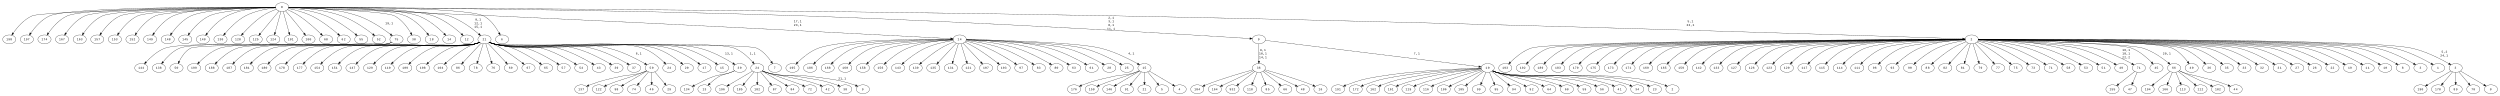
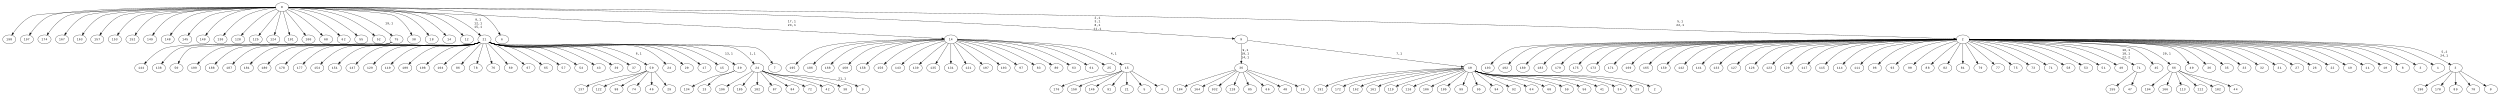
(1109, 68) -> none
none -> (1699, 68)
